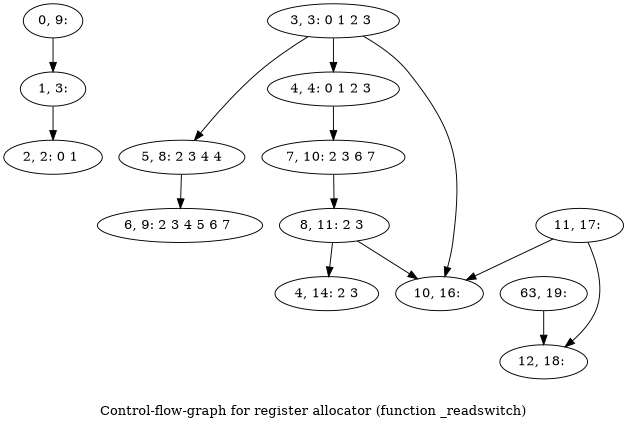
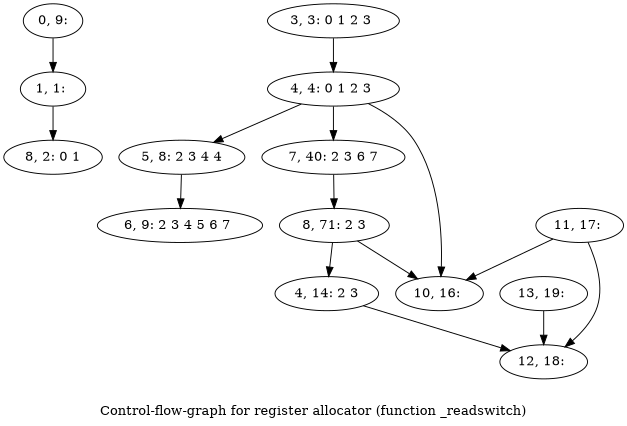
(250, 80) -> (262, 121)
(53, 89) -> (53, 89)
(448, 136) -> (430, 173)
(53, 157) -> (53, 157)
(333, 157) -> (333, 157)
(334, 225) -> (334, 225)
(544, 294) -> (544, 294)
none -> (432, 327)
